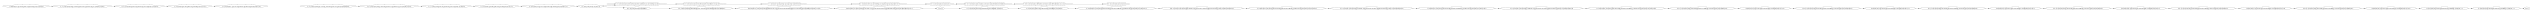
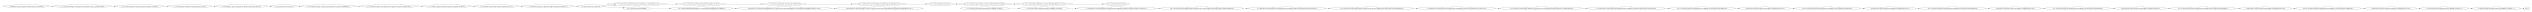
none -> (284, 6)
(940, 8) -> none
